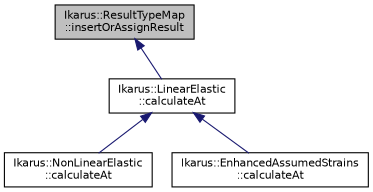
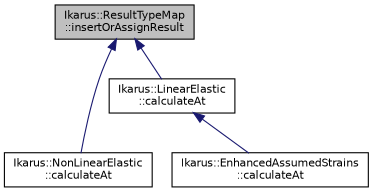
(121, 136) -> (93, 100)
